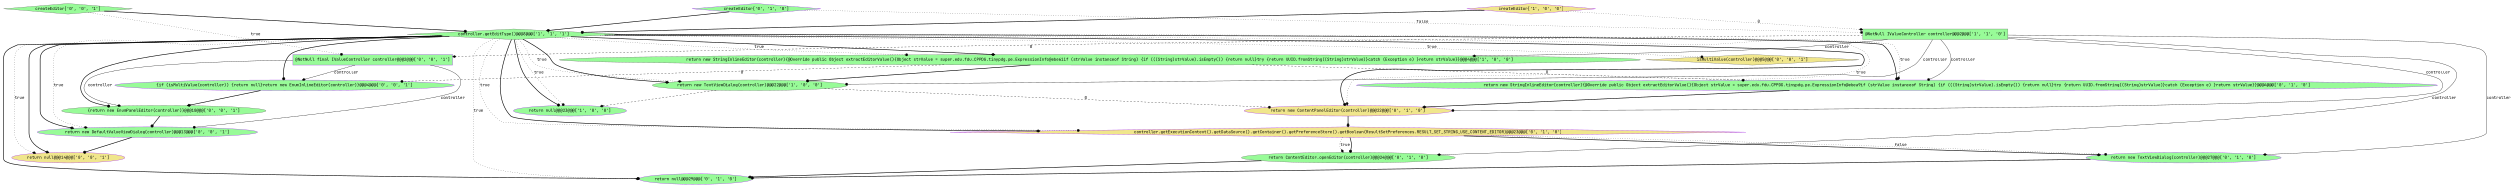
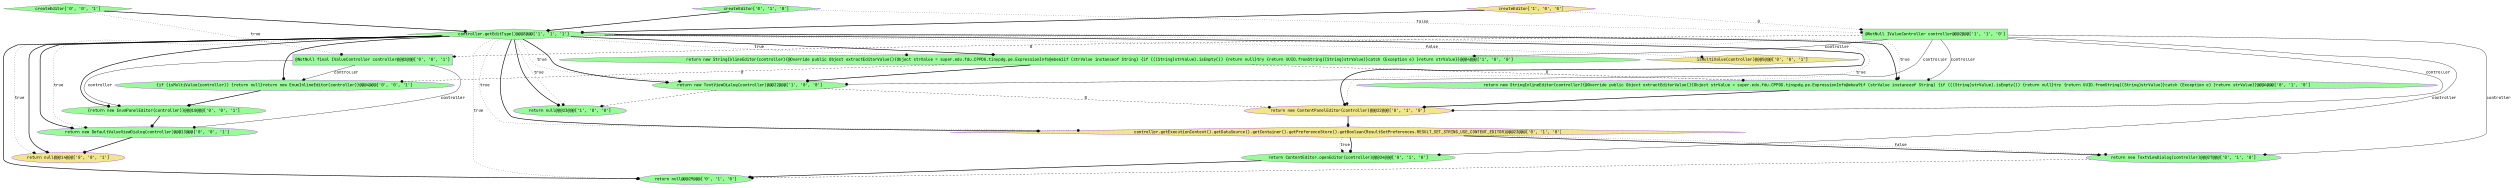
(1432, 47) -> (1432, 47)
(1422, 169) -> (1422, 169)
